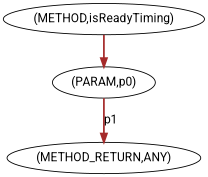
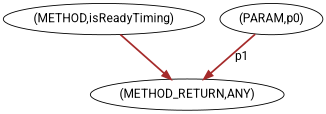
(104, 46) -> (142, 54)
